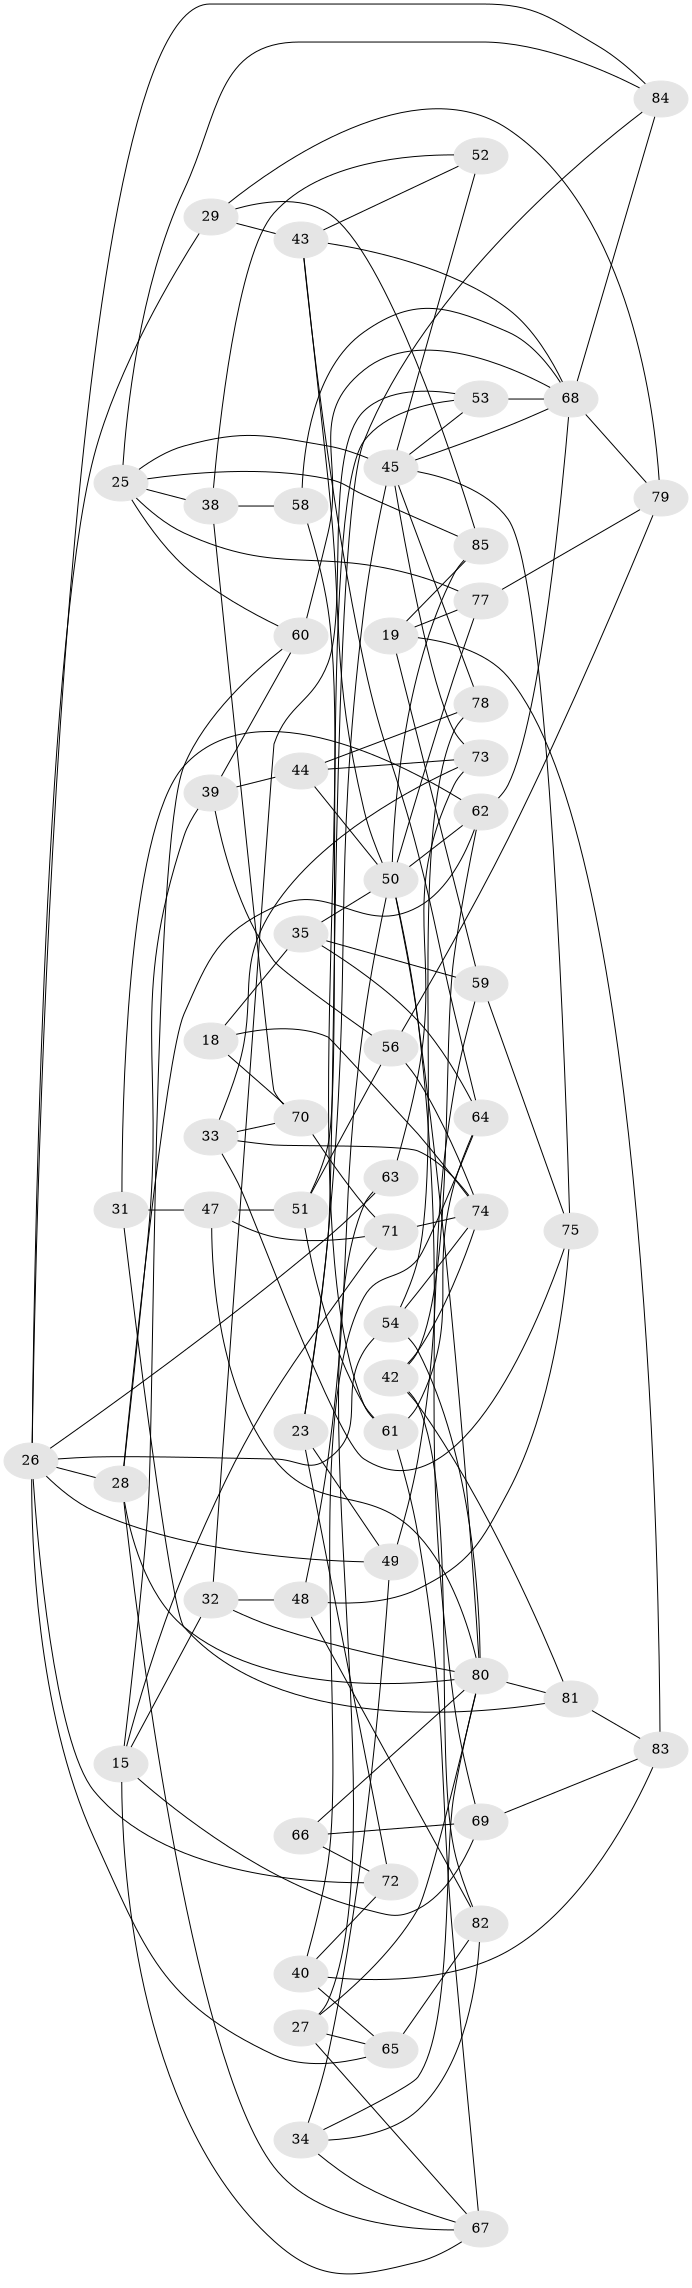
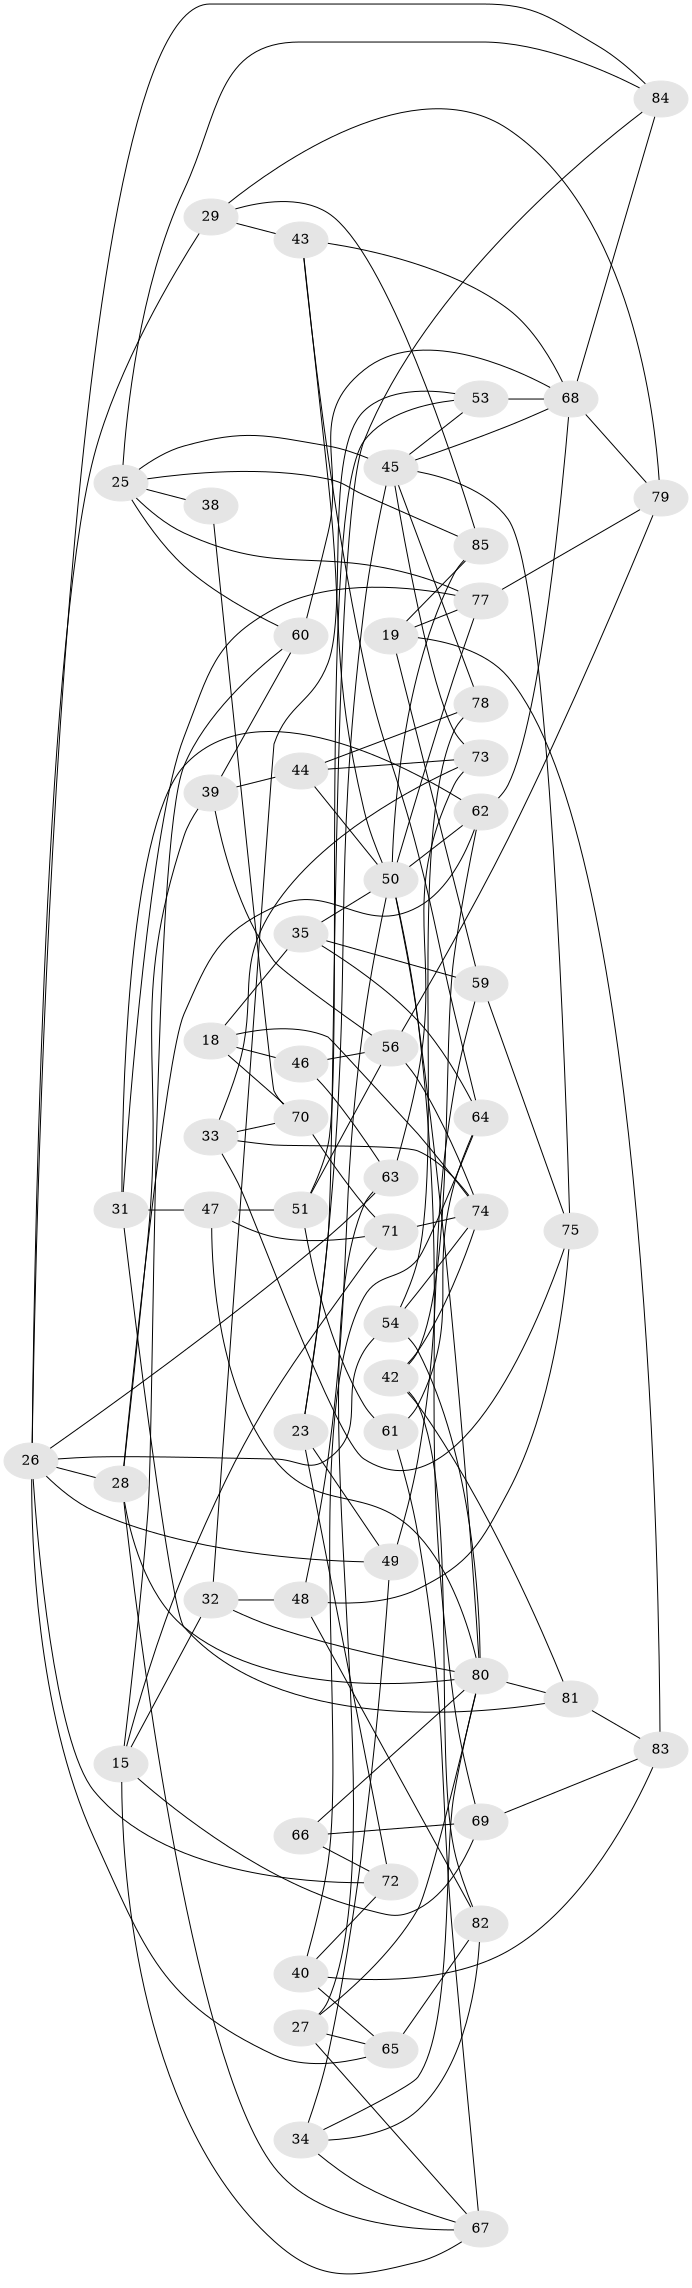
(481, 156) -> none
(301, 506) -> none
none -> (162, 831)
none -> (301, 1064)
